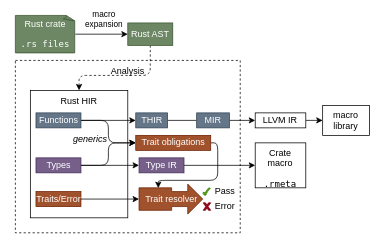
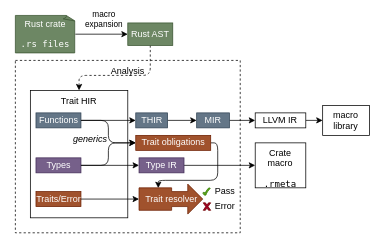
(79, 101) -> (79, 101)
(192, 120) -> (190, 120)
